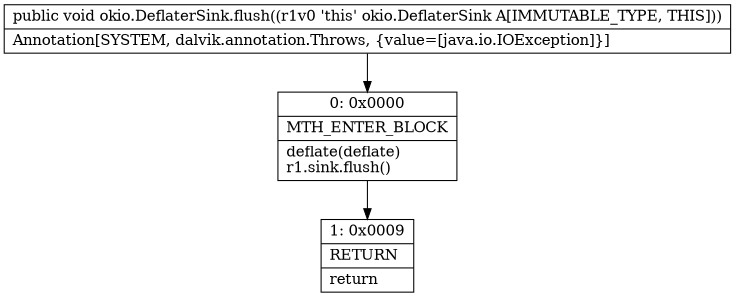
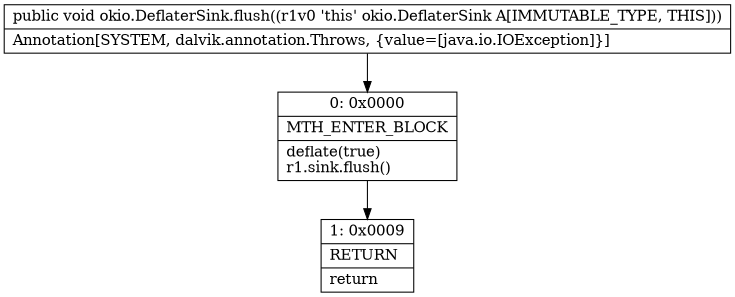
(344, 152) -> (334, 152)
